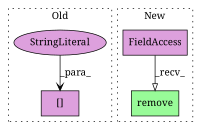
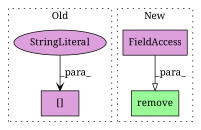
(170, 73) -> (171, 73)
